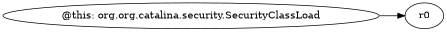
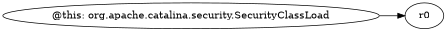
(191, 16) -> (191, 16)
